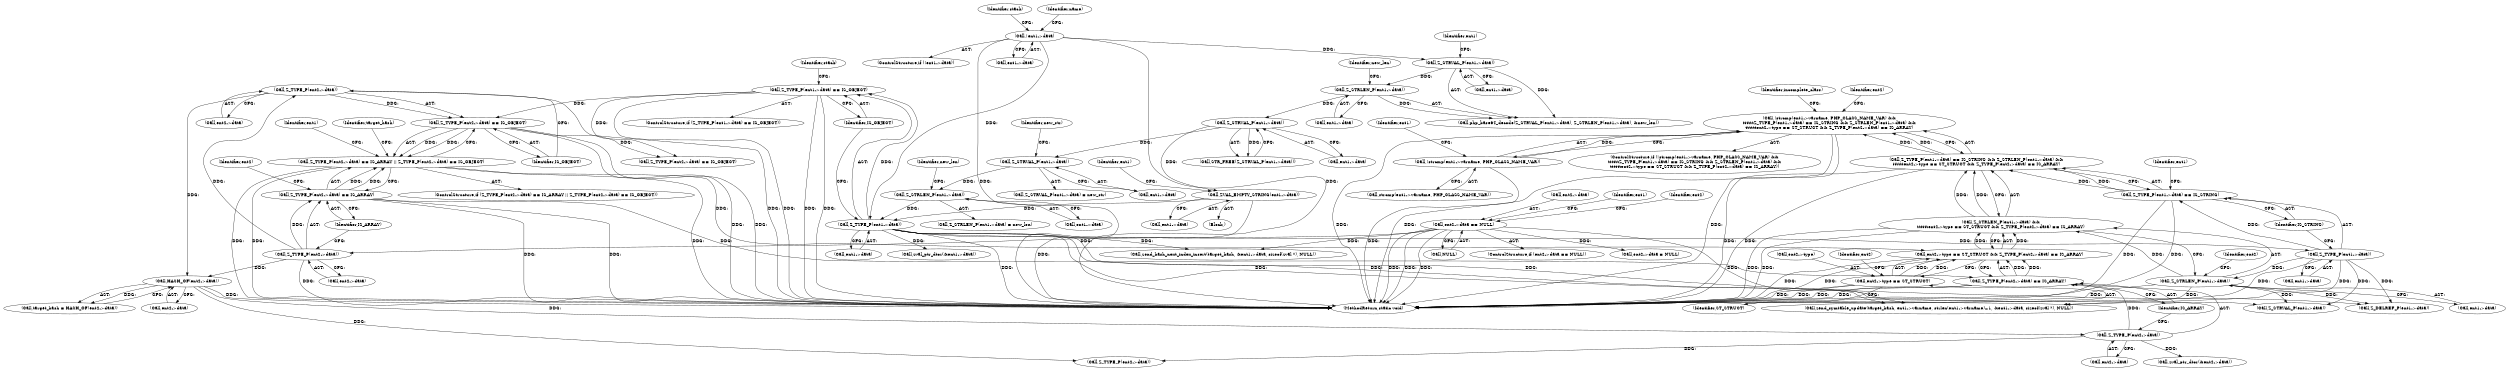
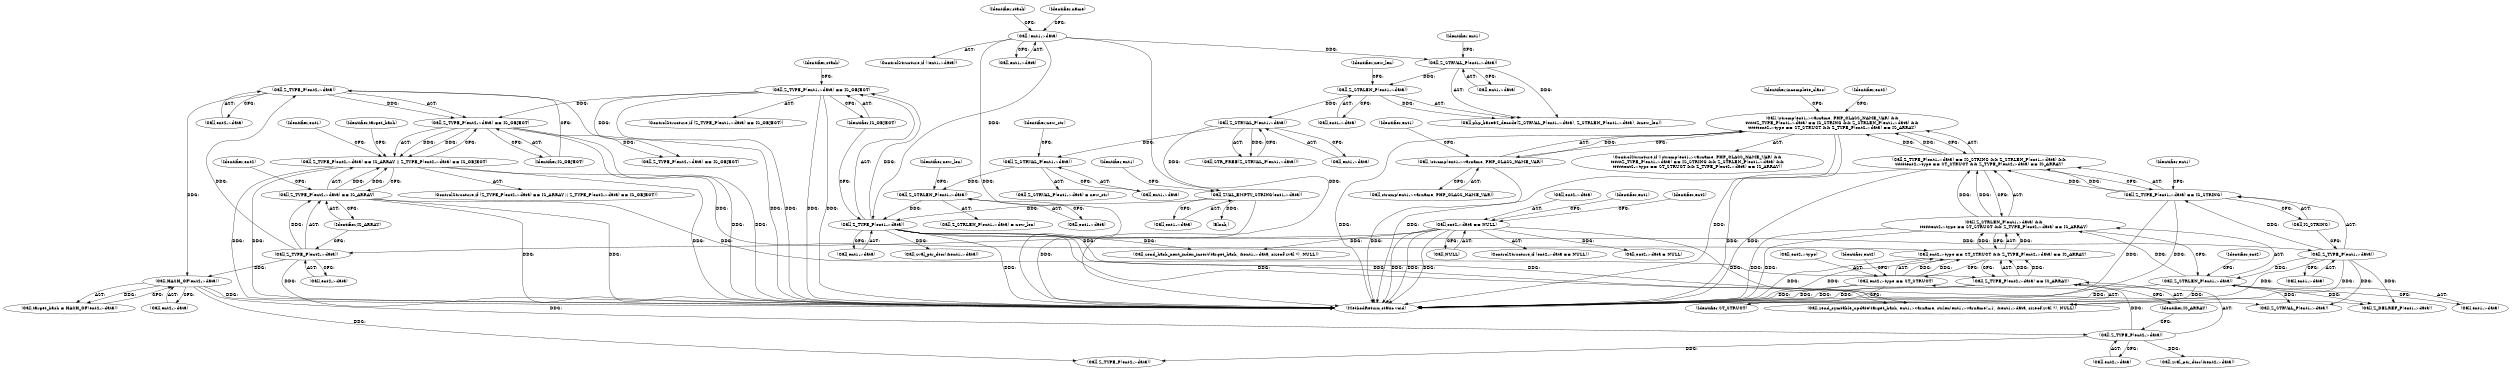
(1230, 209) -> (1233, 209)
(2299, 225) -> (2311, 225)
